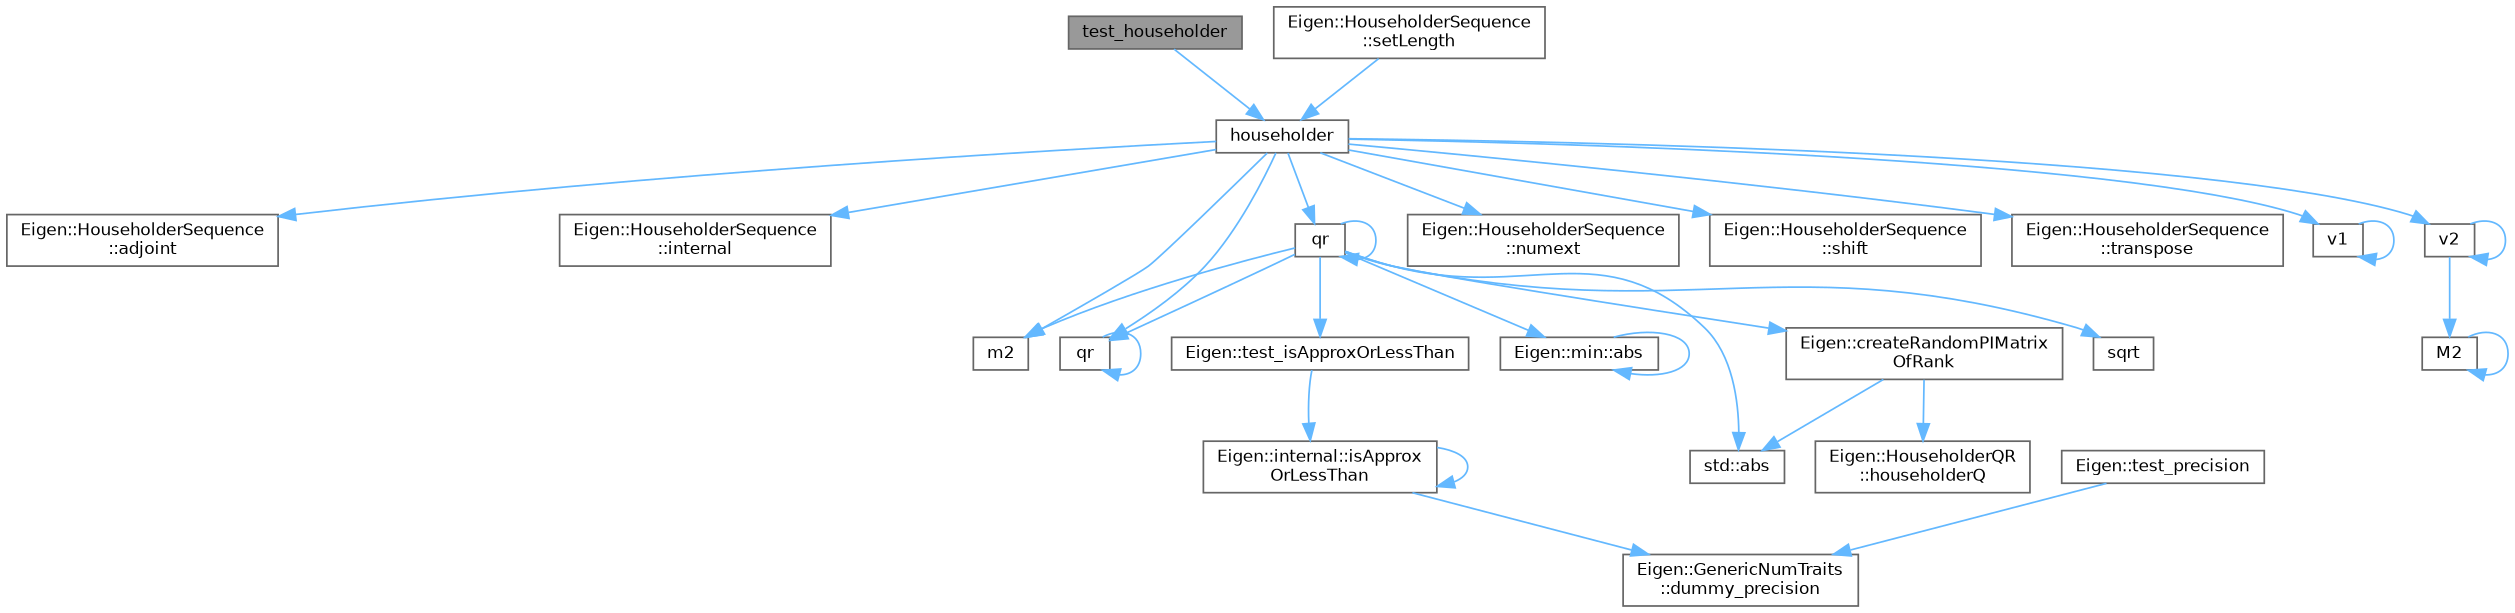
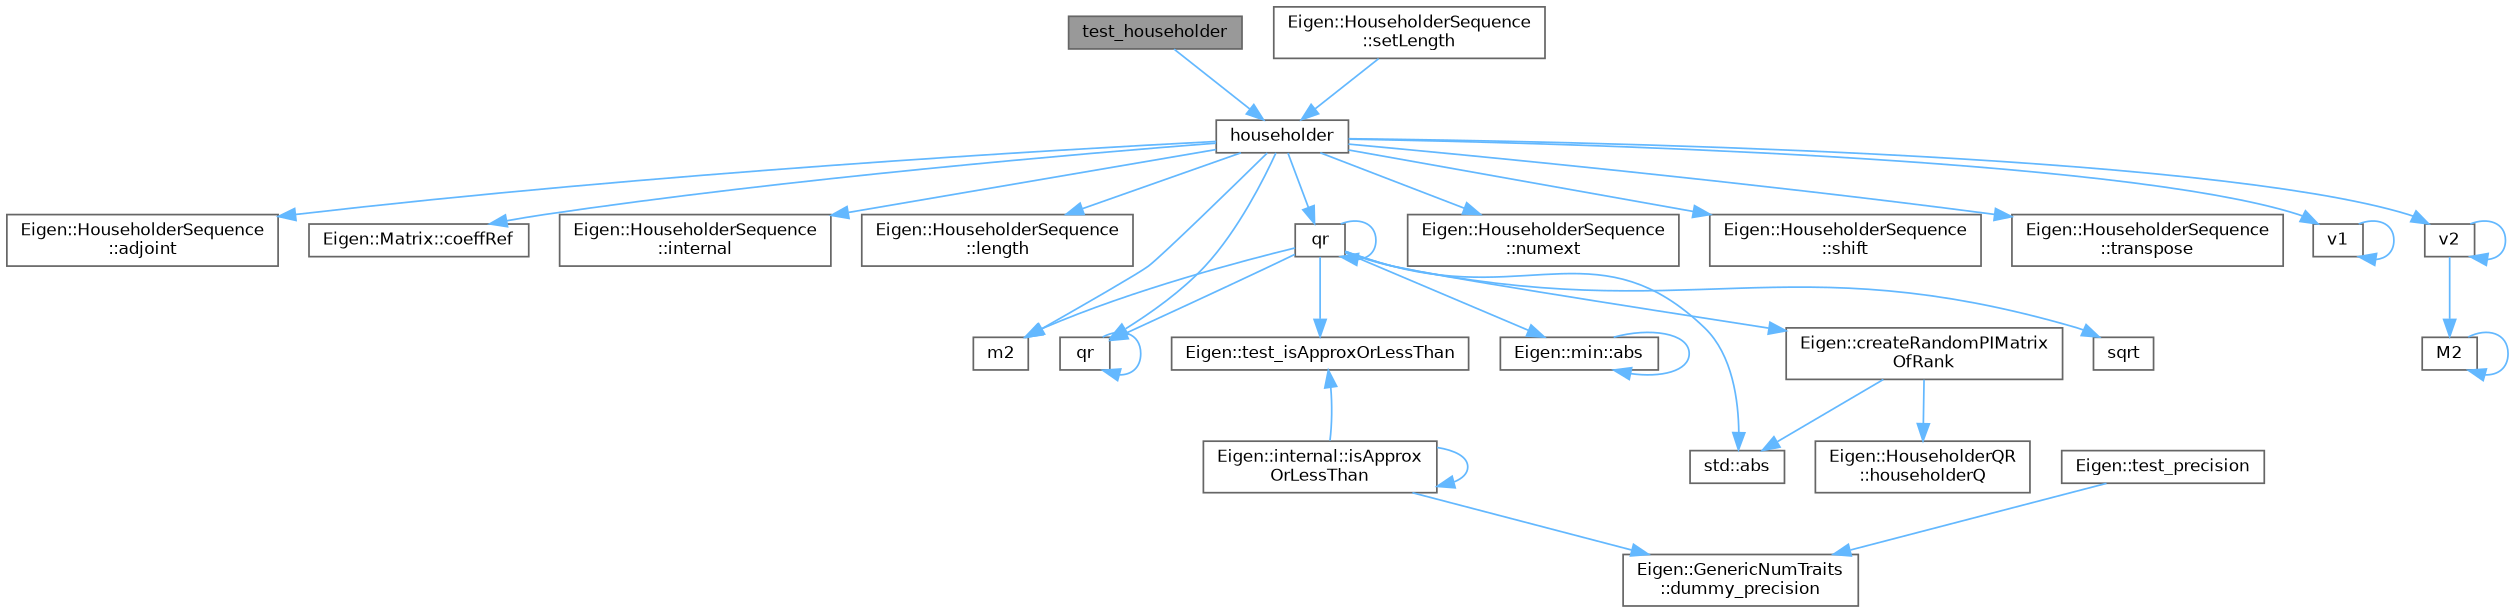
none -> (419, 240)
none -> (997, 240)
(1309, 396) -> (1332, 414)
